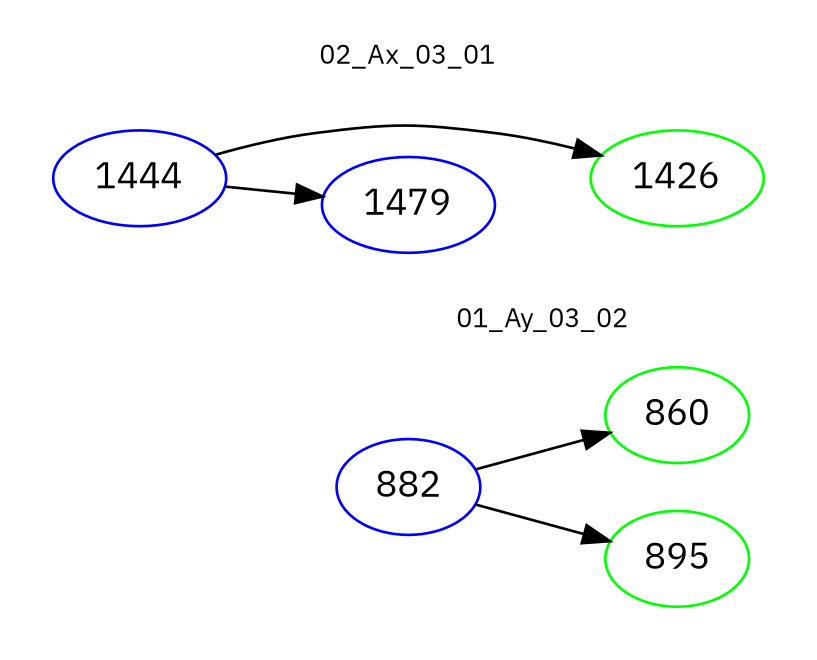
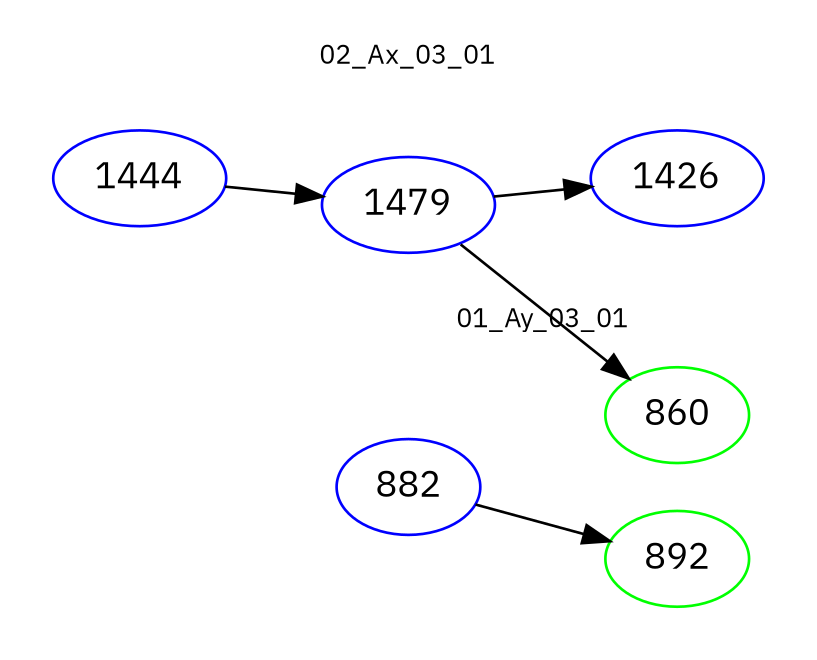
(395, 126) -> (529, 193)
(677, 178) -> (677, 178)
(543, 321) -> (543, 321)
(530, 455) -> (545, 312)
(677, 559) -> (677, 559)
